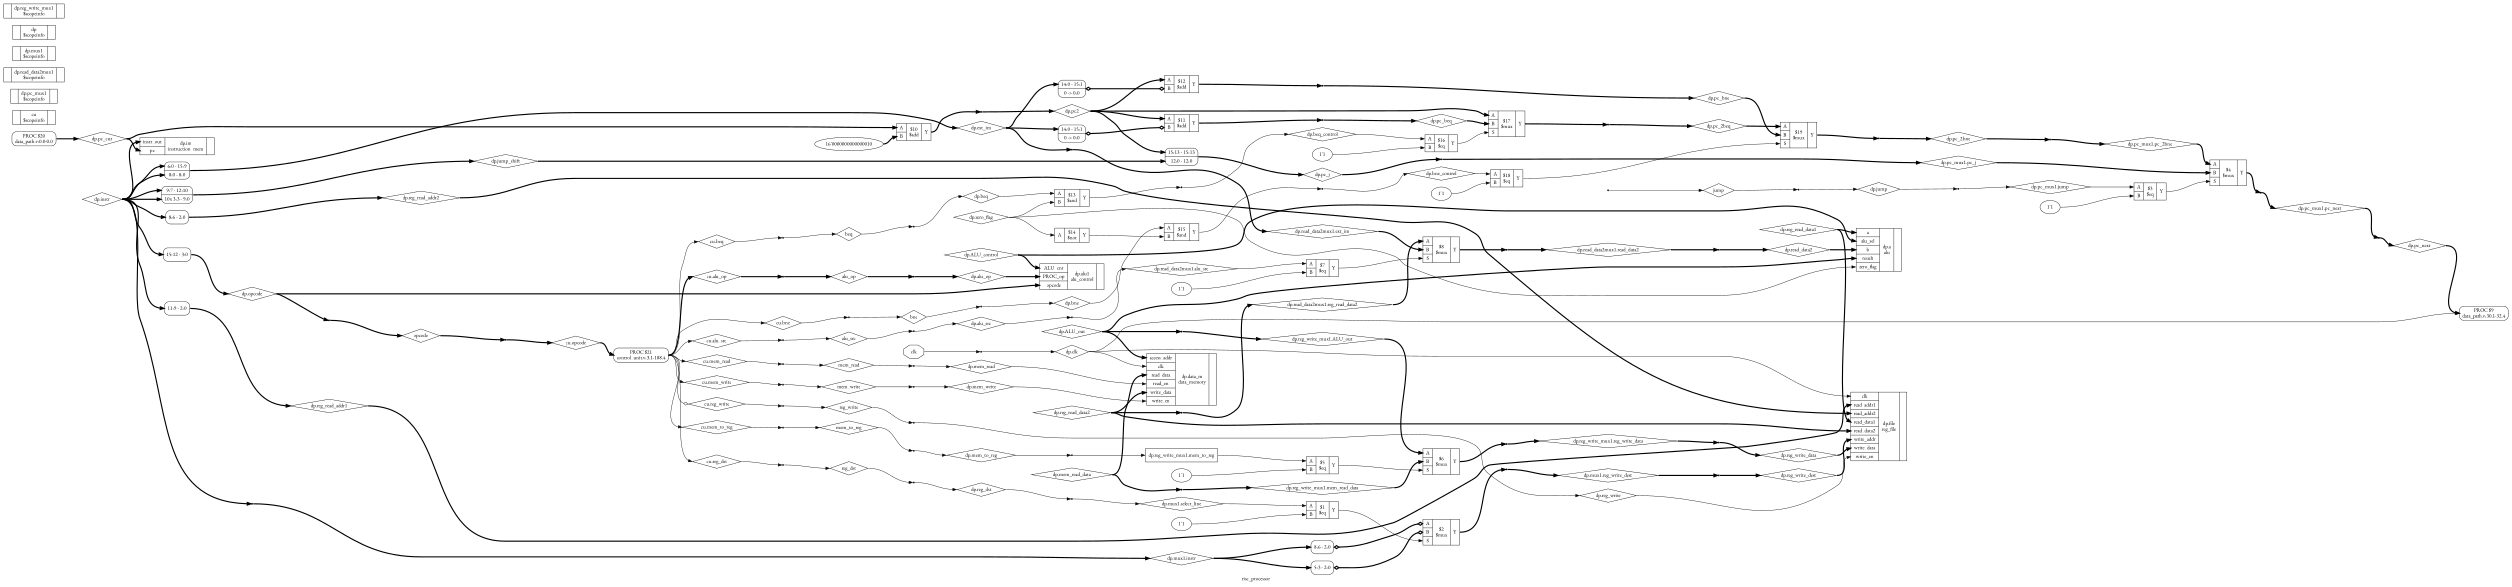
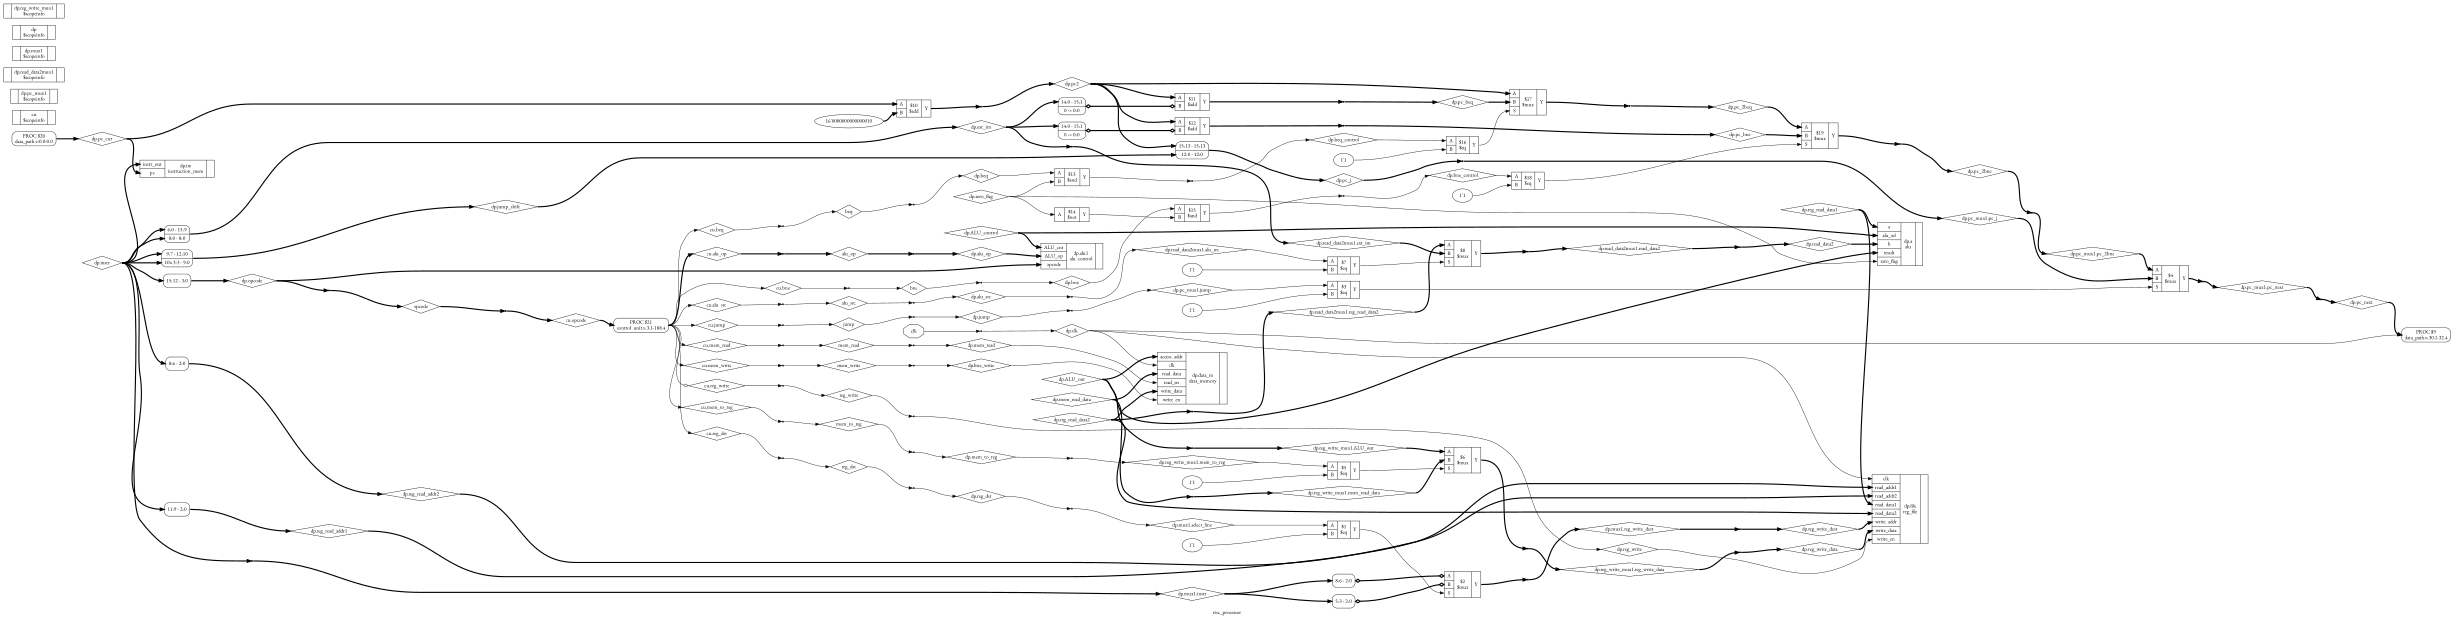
(1054, 276) -> (1054, 256)
none -> (717, 325)
(981, 387) -> (981, 366)
(1182, 455) -> (1192, 462)
